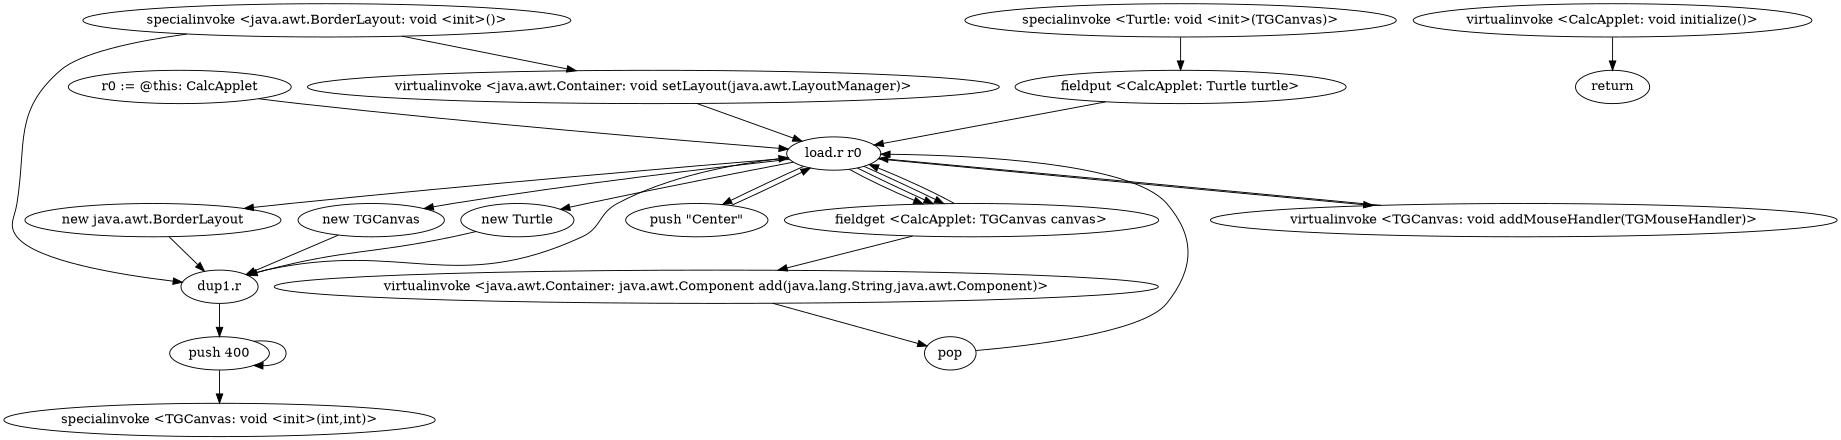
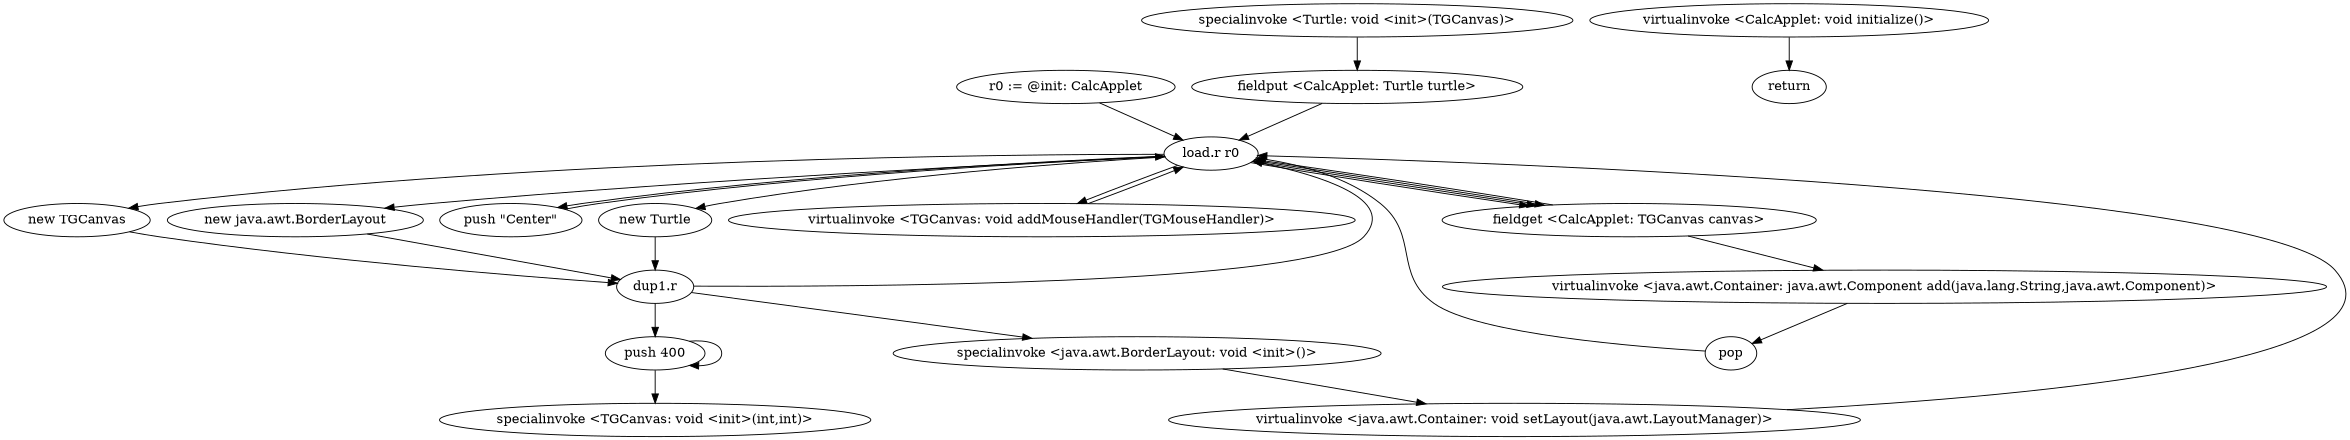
(180, 87) -> (1066, 87)
(21, 165) -> (857, 315)
